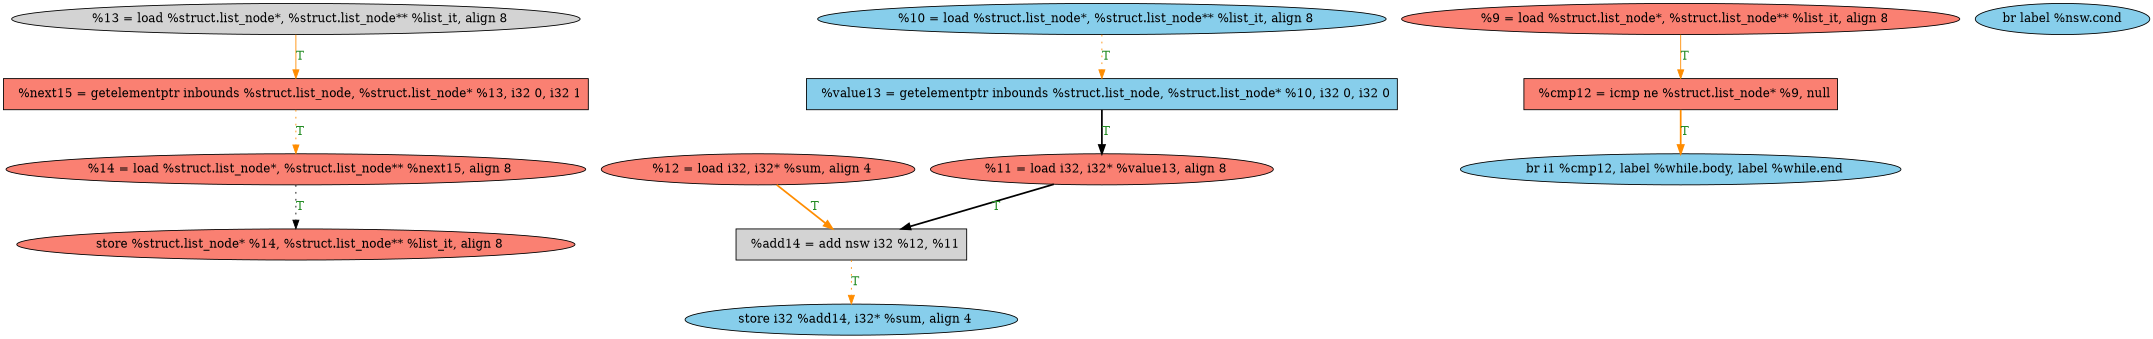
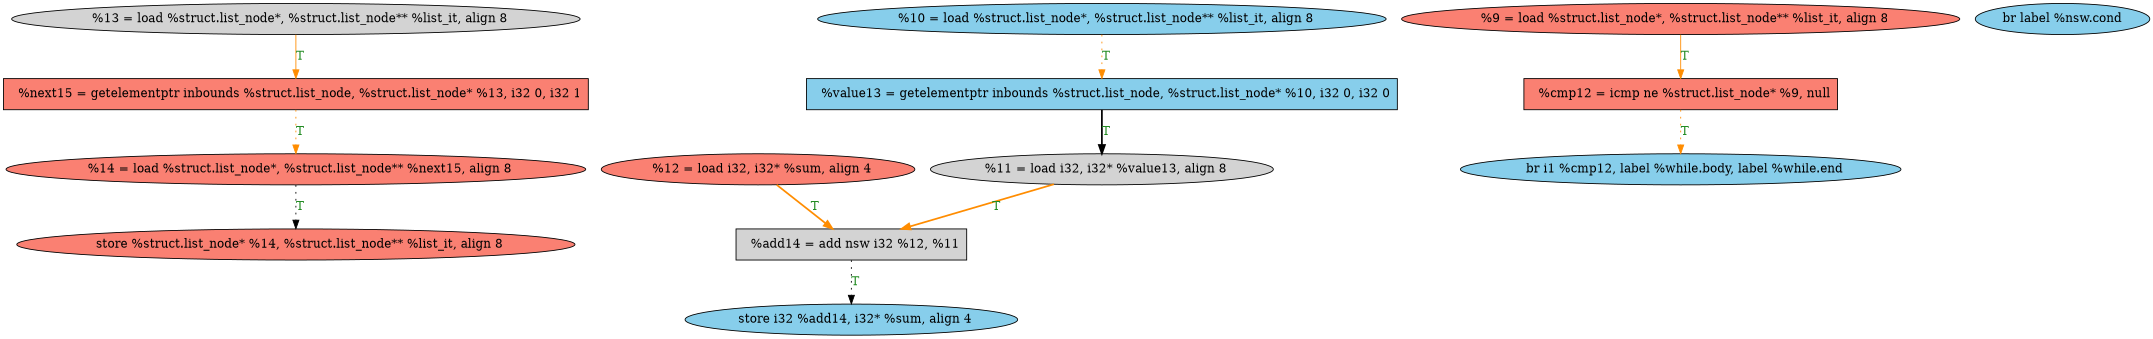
(1681, 127) -> (1681, 127)
(1102, 169) -> (1102, 169)
(982, 205) -> (982, 205)
(851, 278) -> (851, 278)
